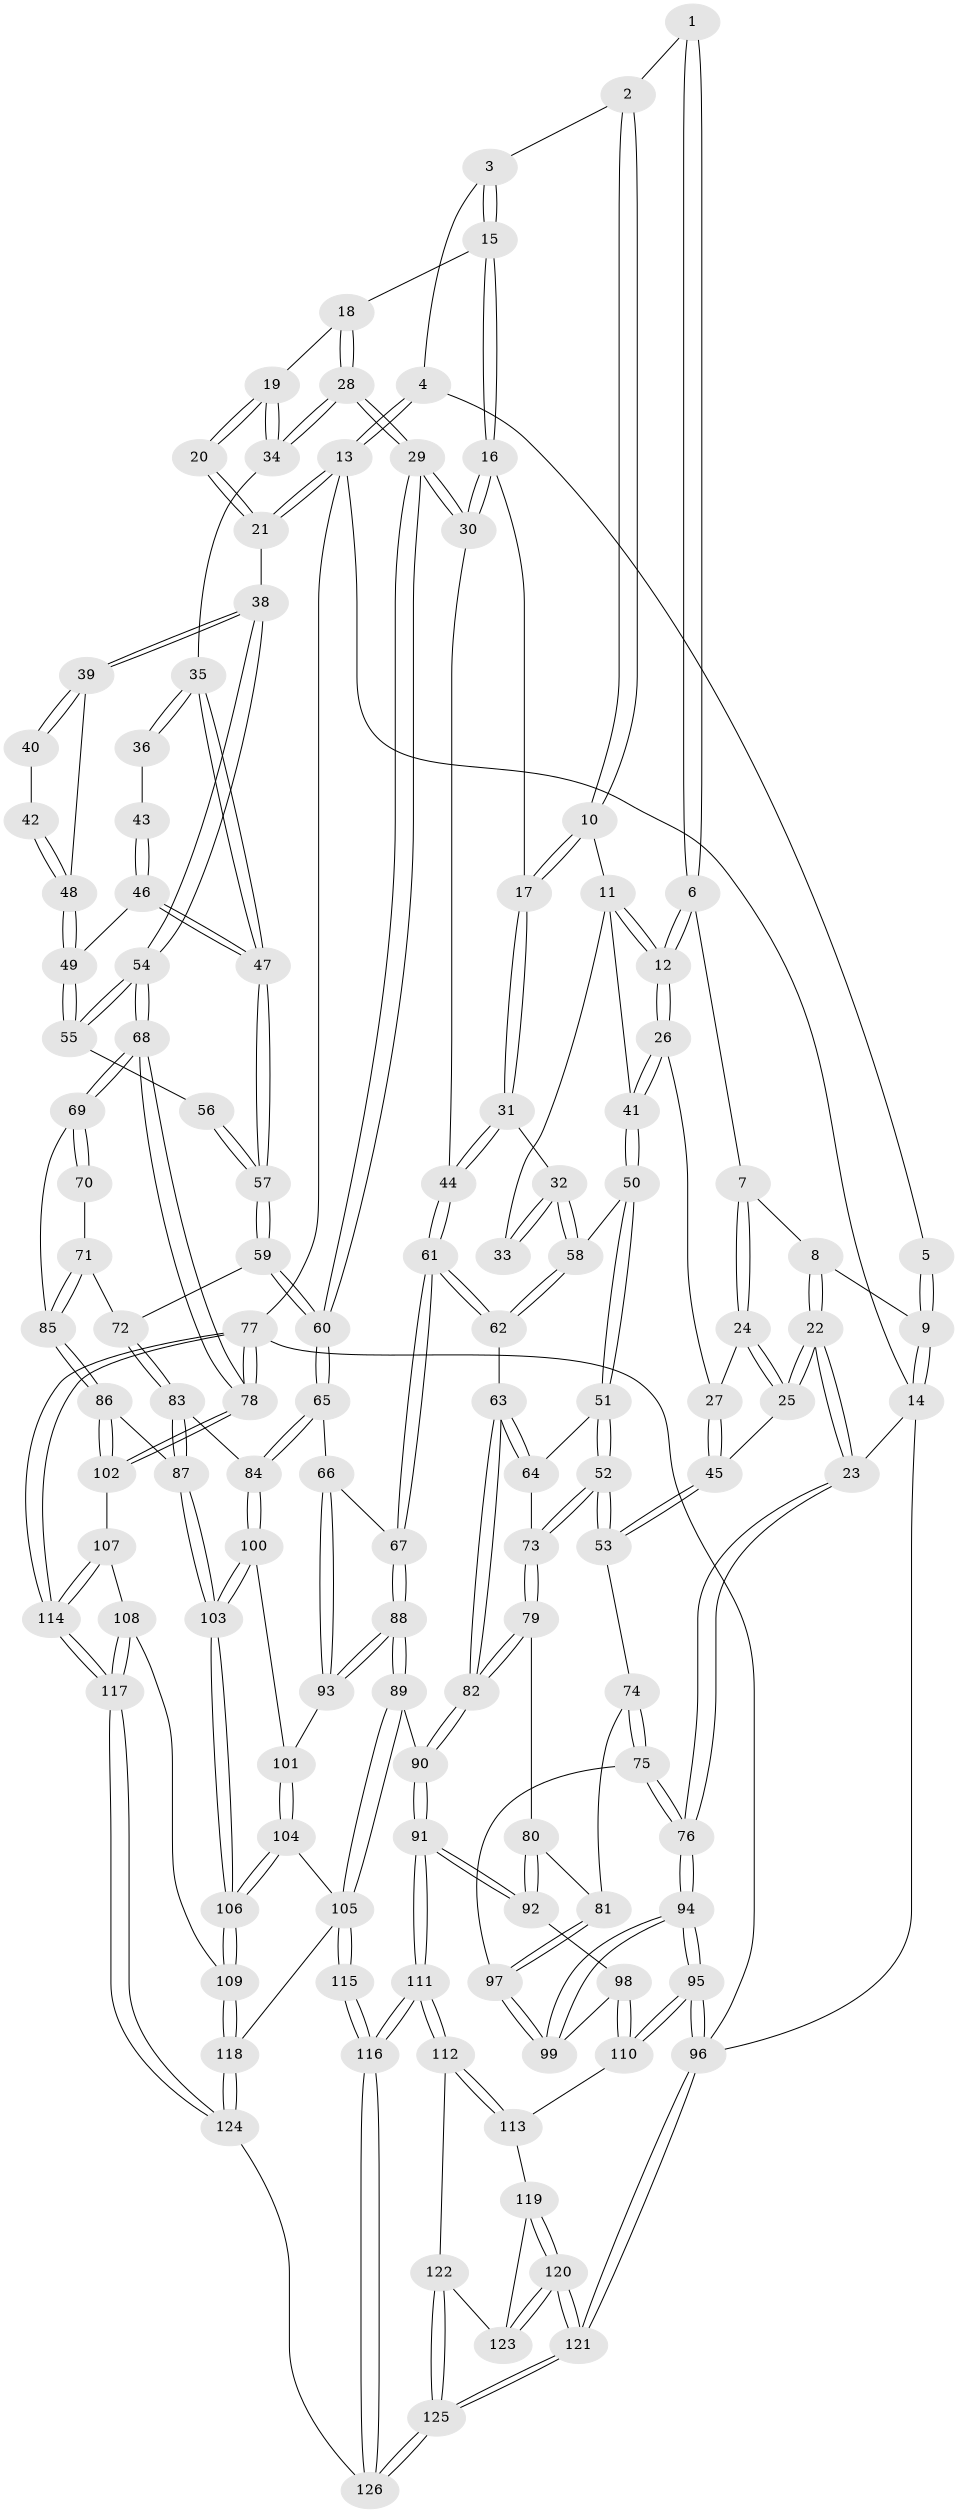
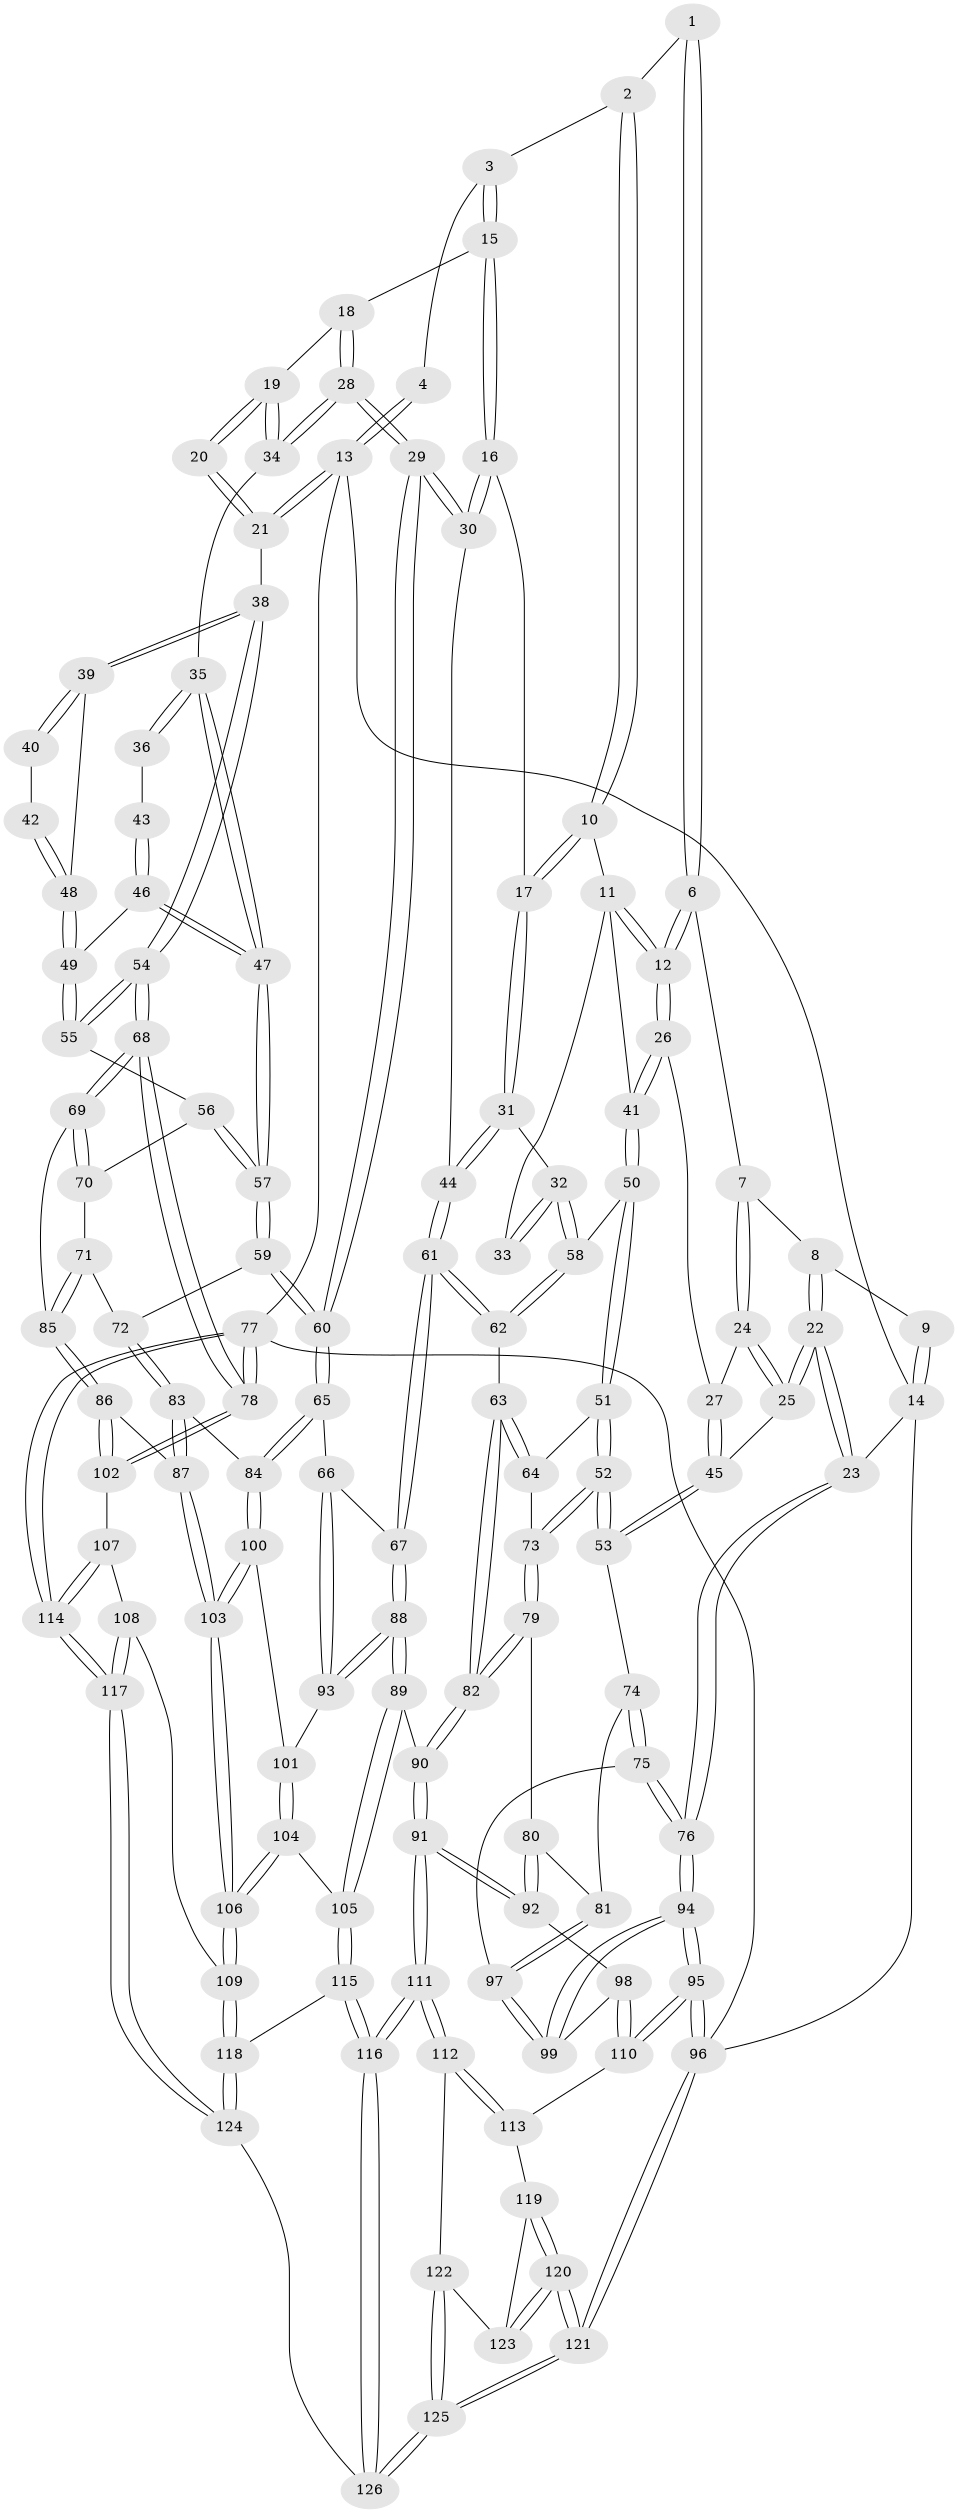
none -> (142, 1150)
(927, 1256) -> none
(287, 1982) -> (287, 2019)
